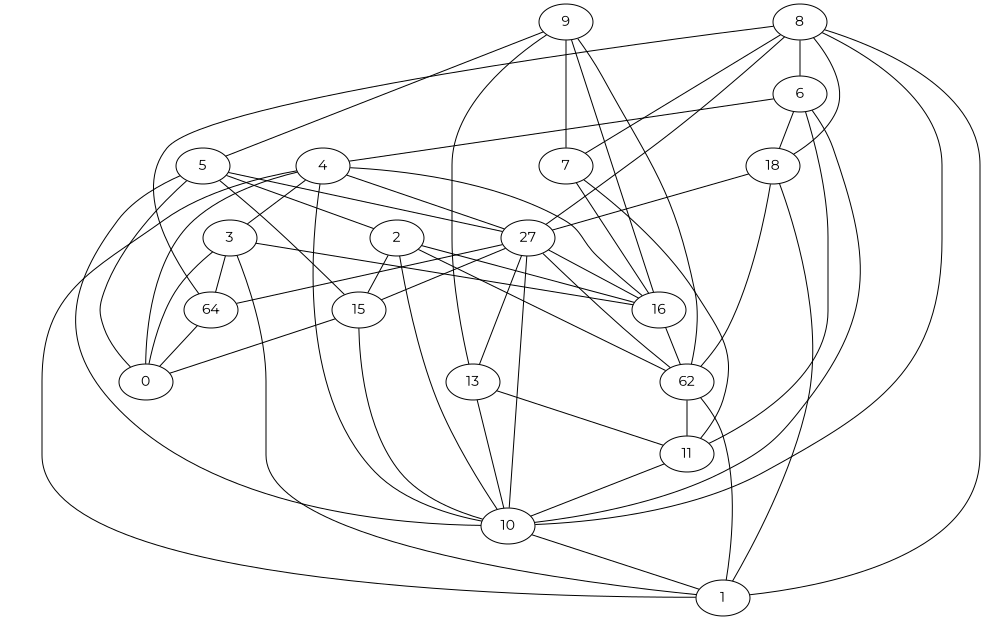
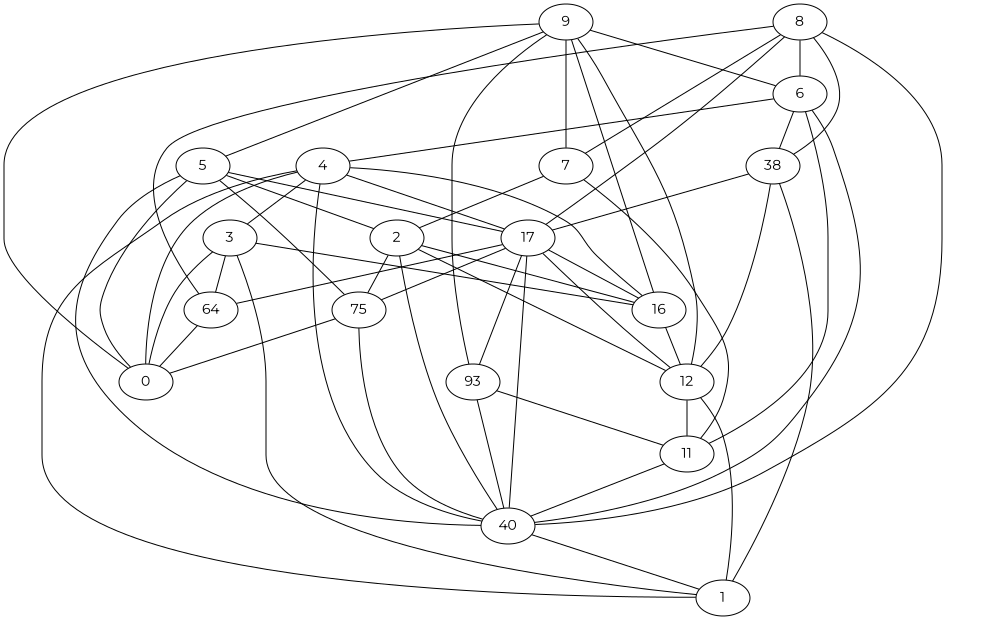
none -> (683, 58)
none -> (128, 78)
(773, 166) -> (773, 166)
(528, 238) -> (528, 238)
(612, 238) -> (481, 202)
(359, 310) -> (359, 310)
(980, 346) -> none
(473, 382) -> (473, 382)
(687, 382) -> (687, 382)
(508, 526) -> (508, 526)
